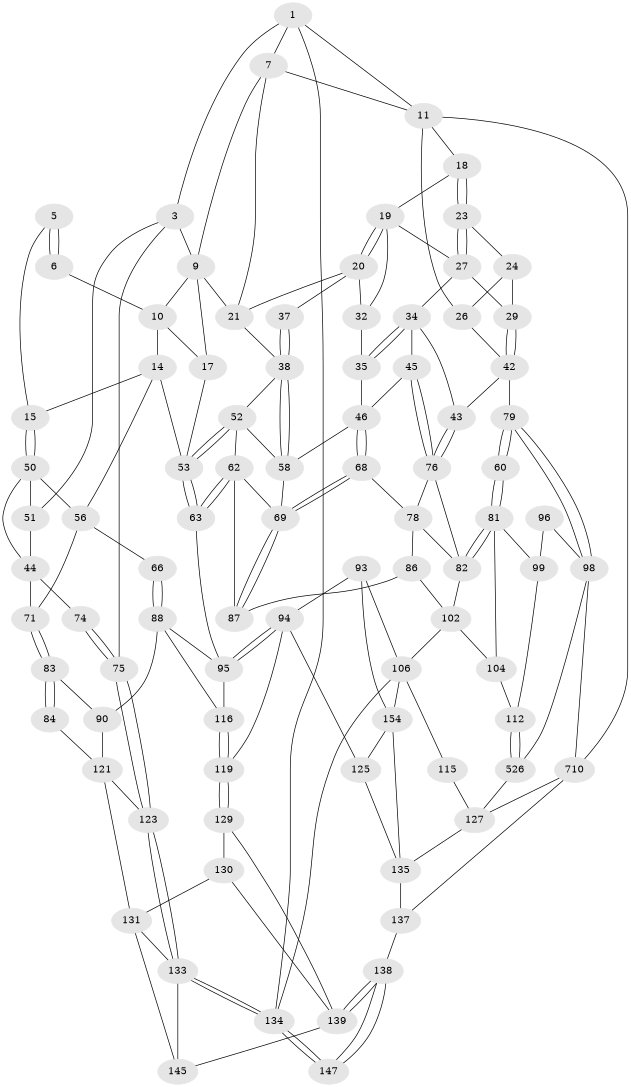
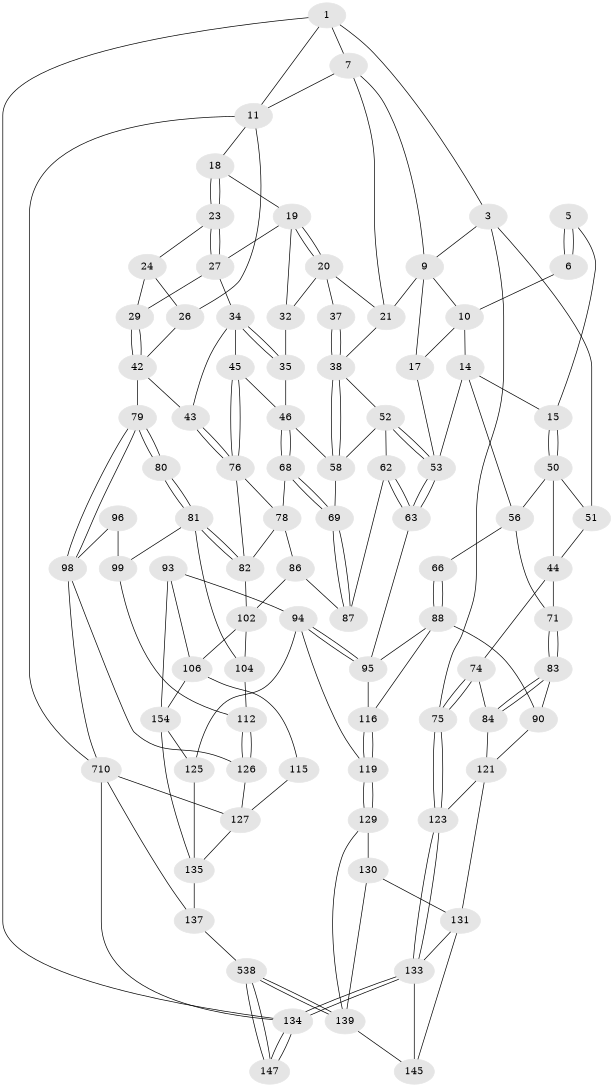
(501, 468) -> (161, 468)
(257, 493) -> none
none -> (482, 694)
(515, 770) -> (247, 770)
(314, 836) -> (113, 957)
(383, 971) -> (247, 971)
